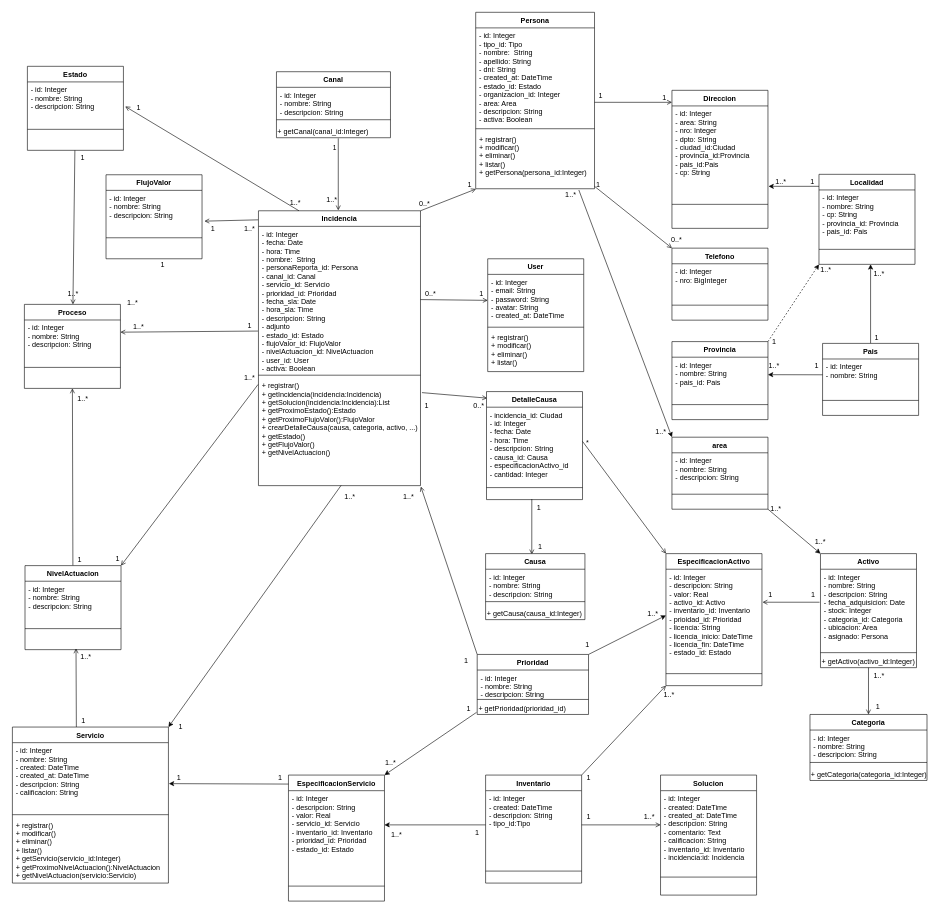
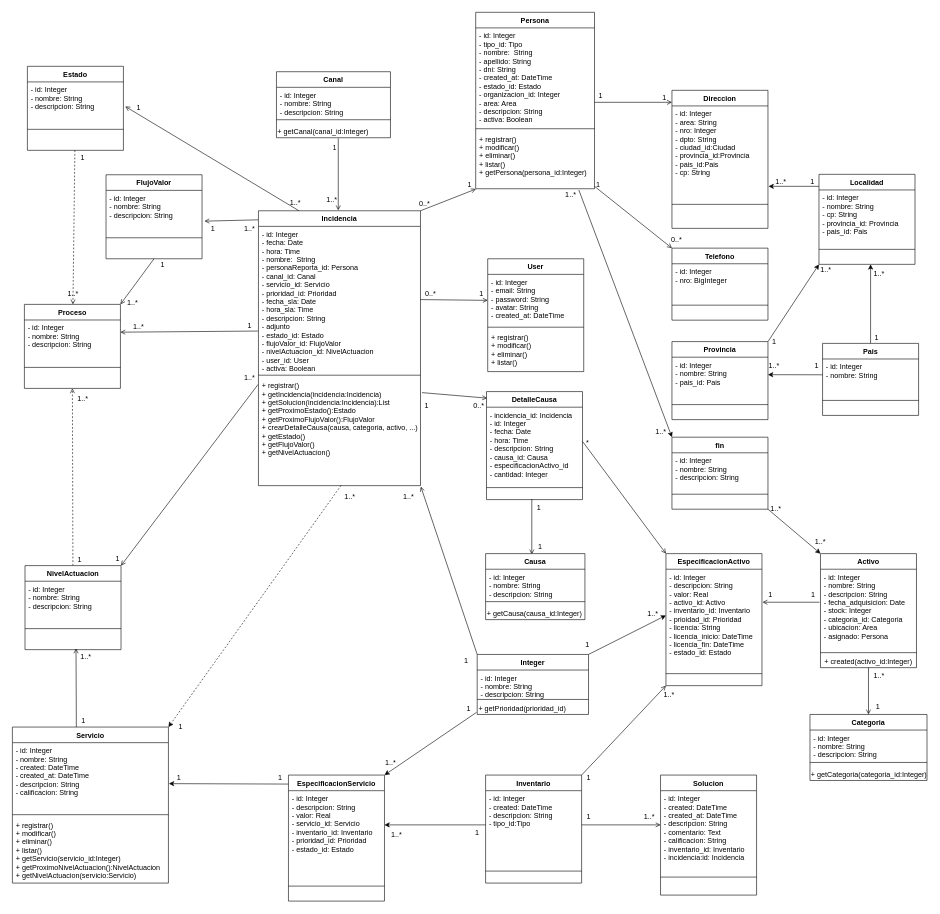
(74, 227) -> (74, 227)
none -> (137, 281)
(792, 305) -> (792, 305)
(528, 415) -> (536, 415)
(719, 445) -> (719, 445)
(73, 477) -> (73, 477)
(255, 605) -> (255, 605)
(532, 662) -> (532, 662)
(868, 662) -> (868, 662)
